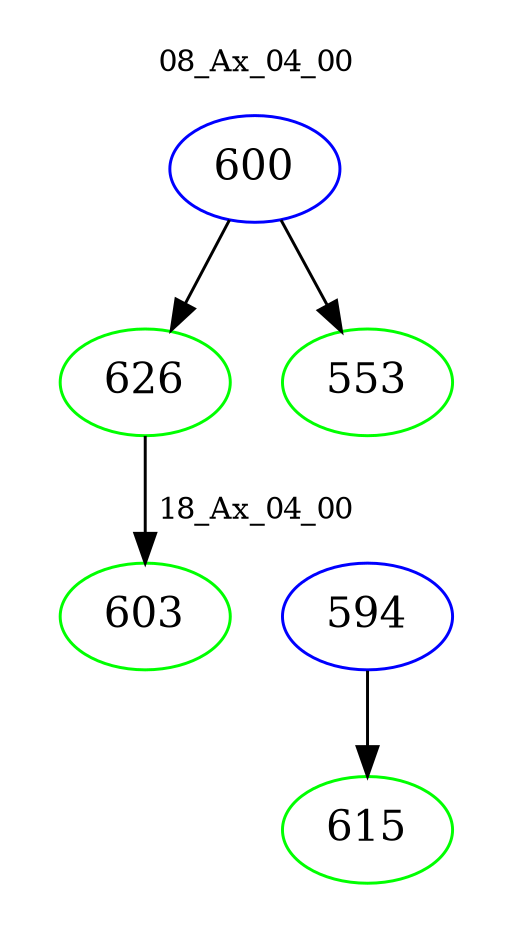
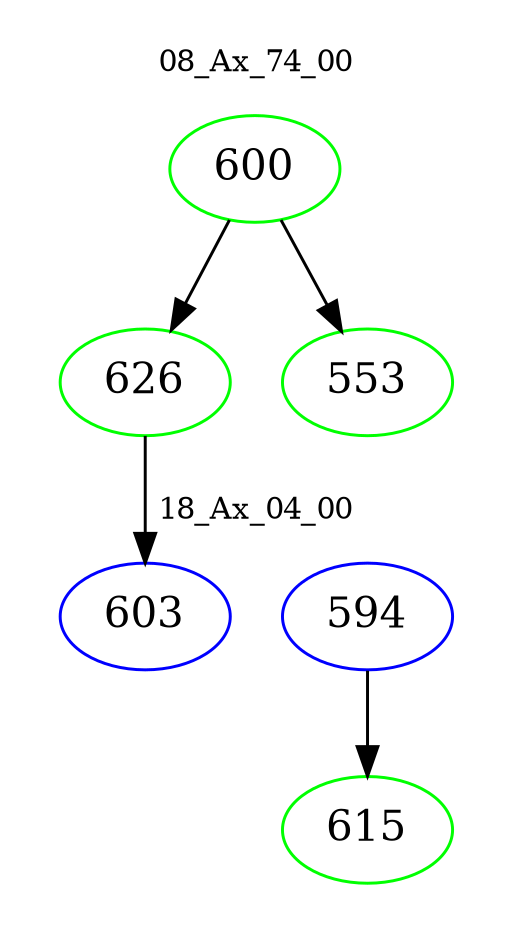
(256, 64) -> (256, 64)
(255, 169) -> (255, 169)
(145, 616) -> (145, 616)
